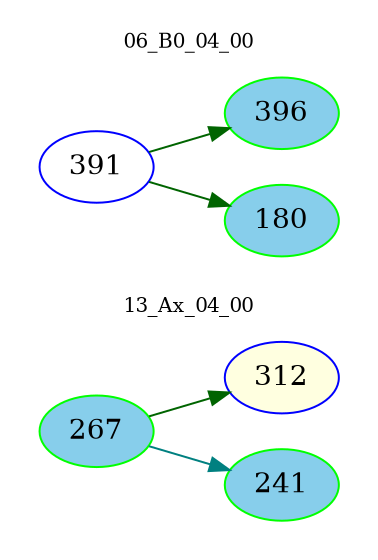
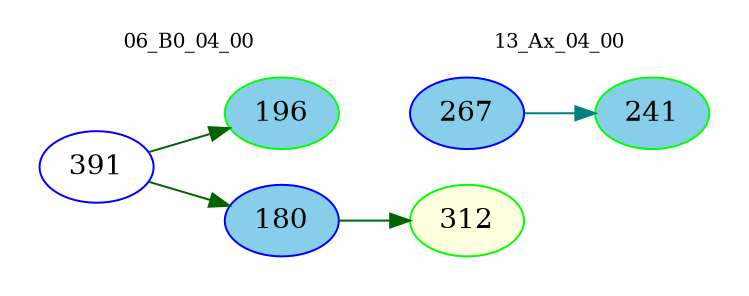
(282, 113) -> (282, 113)
(282, 221) -> (282, 221)
(282, 378) -> (467, 221)
(180, 407) -> (367, 221)
(97, 431) -> (467, 113)
